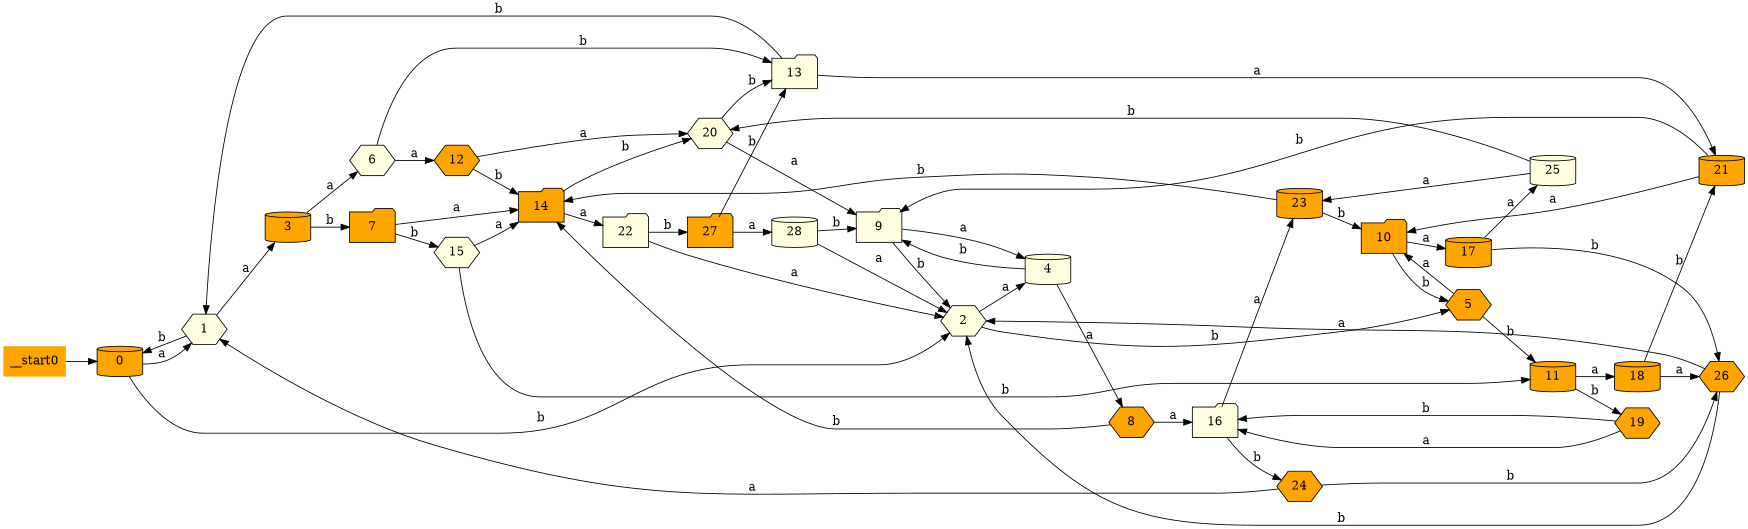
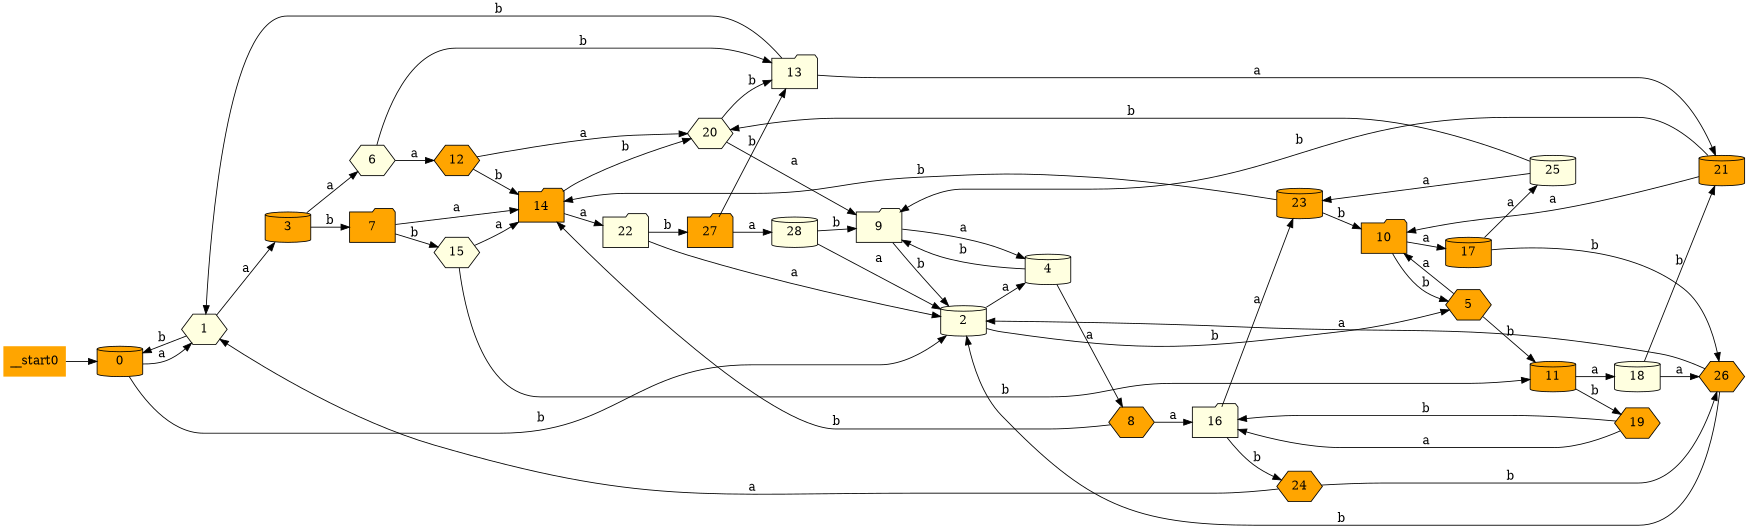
(964, 321) -> (964, 321)
(1637, 377) -> (1637, 377)
